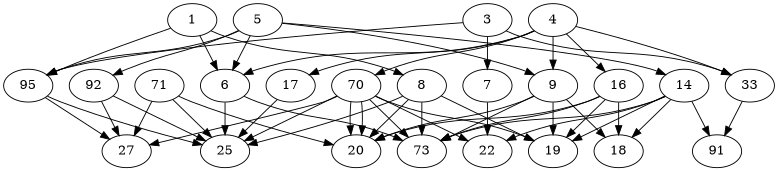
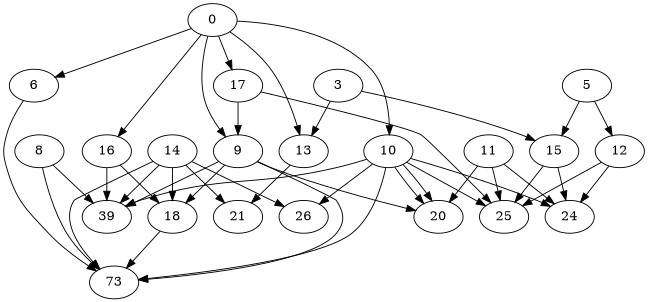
(192, 20) -> none
(553, 20) -> (213, 20)
(405, 41) -> (238, 114)
(470, 41) -> none
(244, 49) -> none
(28, 86) -> (554, 151)
(94, 86) -> (620, 151)
(159, 86) -> (489, 151)
(356, 86) -> (388, 151)
(487, 86) -> none
(750, 86) -> (304, 151)
(393, 114) -> none
(492, 118) -> none
(525, 118) -> (146, 246)
(225, 120) -> none
(323, 124) -> none
(127, 151) -> (570, 217)
(487, 151) -> (304, 217)
(553, 151) -> (107, 217)
(717, 151) -> (238, 217)
